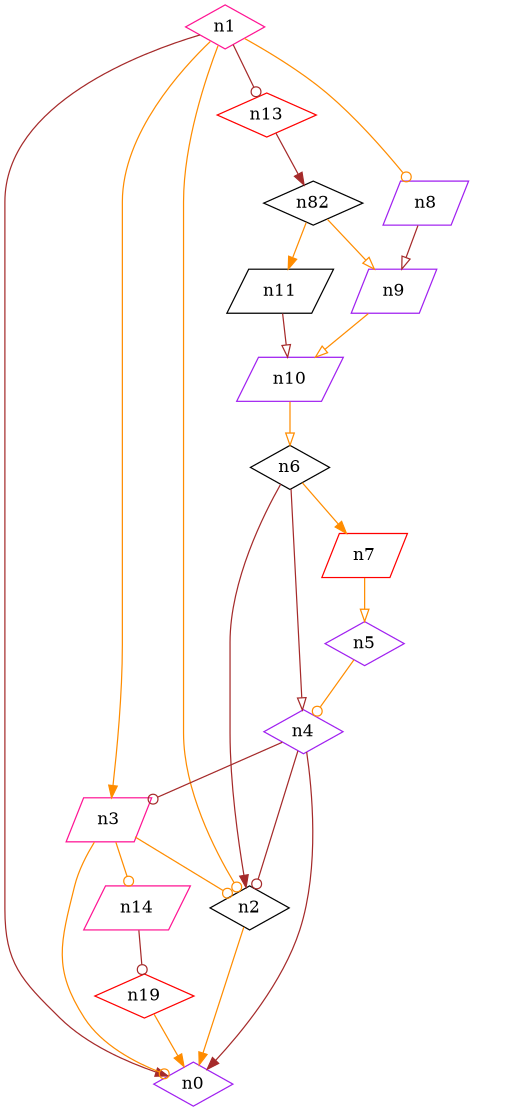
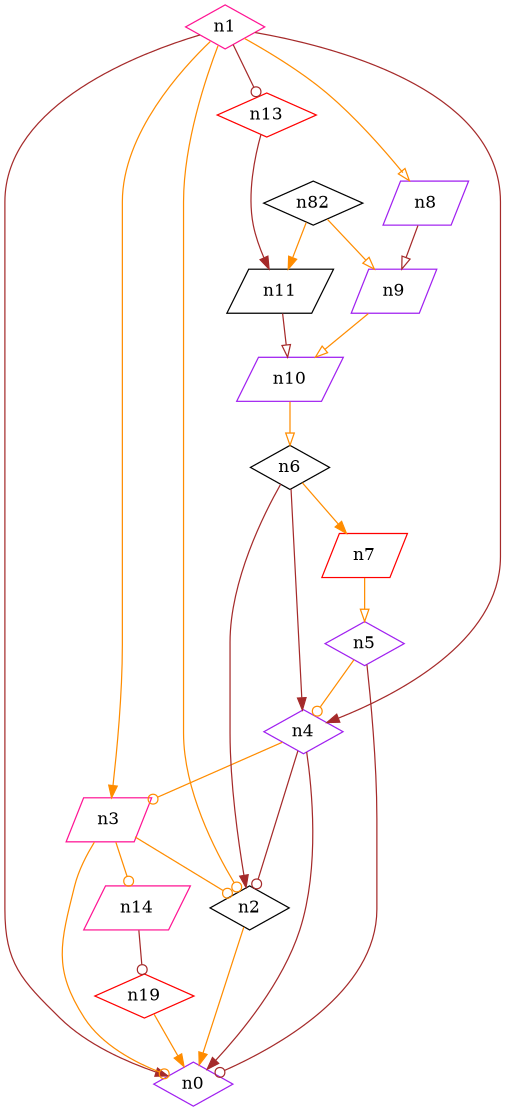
(331, 97) -> (331, 97)
(287, 154) -> (251, 197)
none -> (500, 340)
(296, 593) -> (296, 593)
(220, 770) -> (220, 770)
none -> (377, 903)
